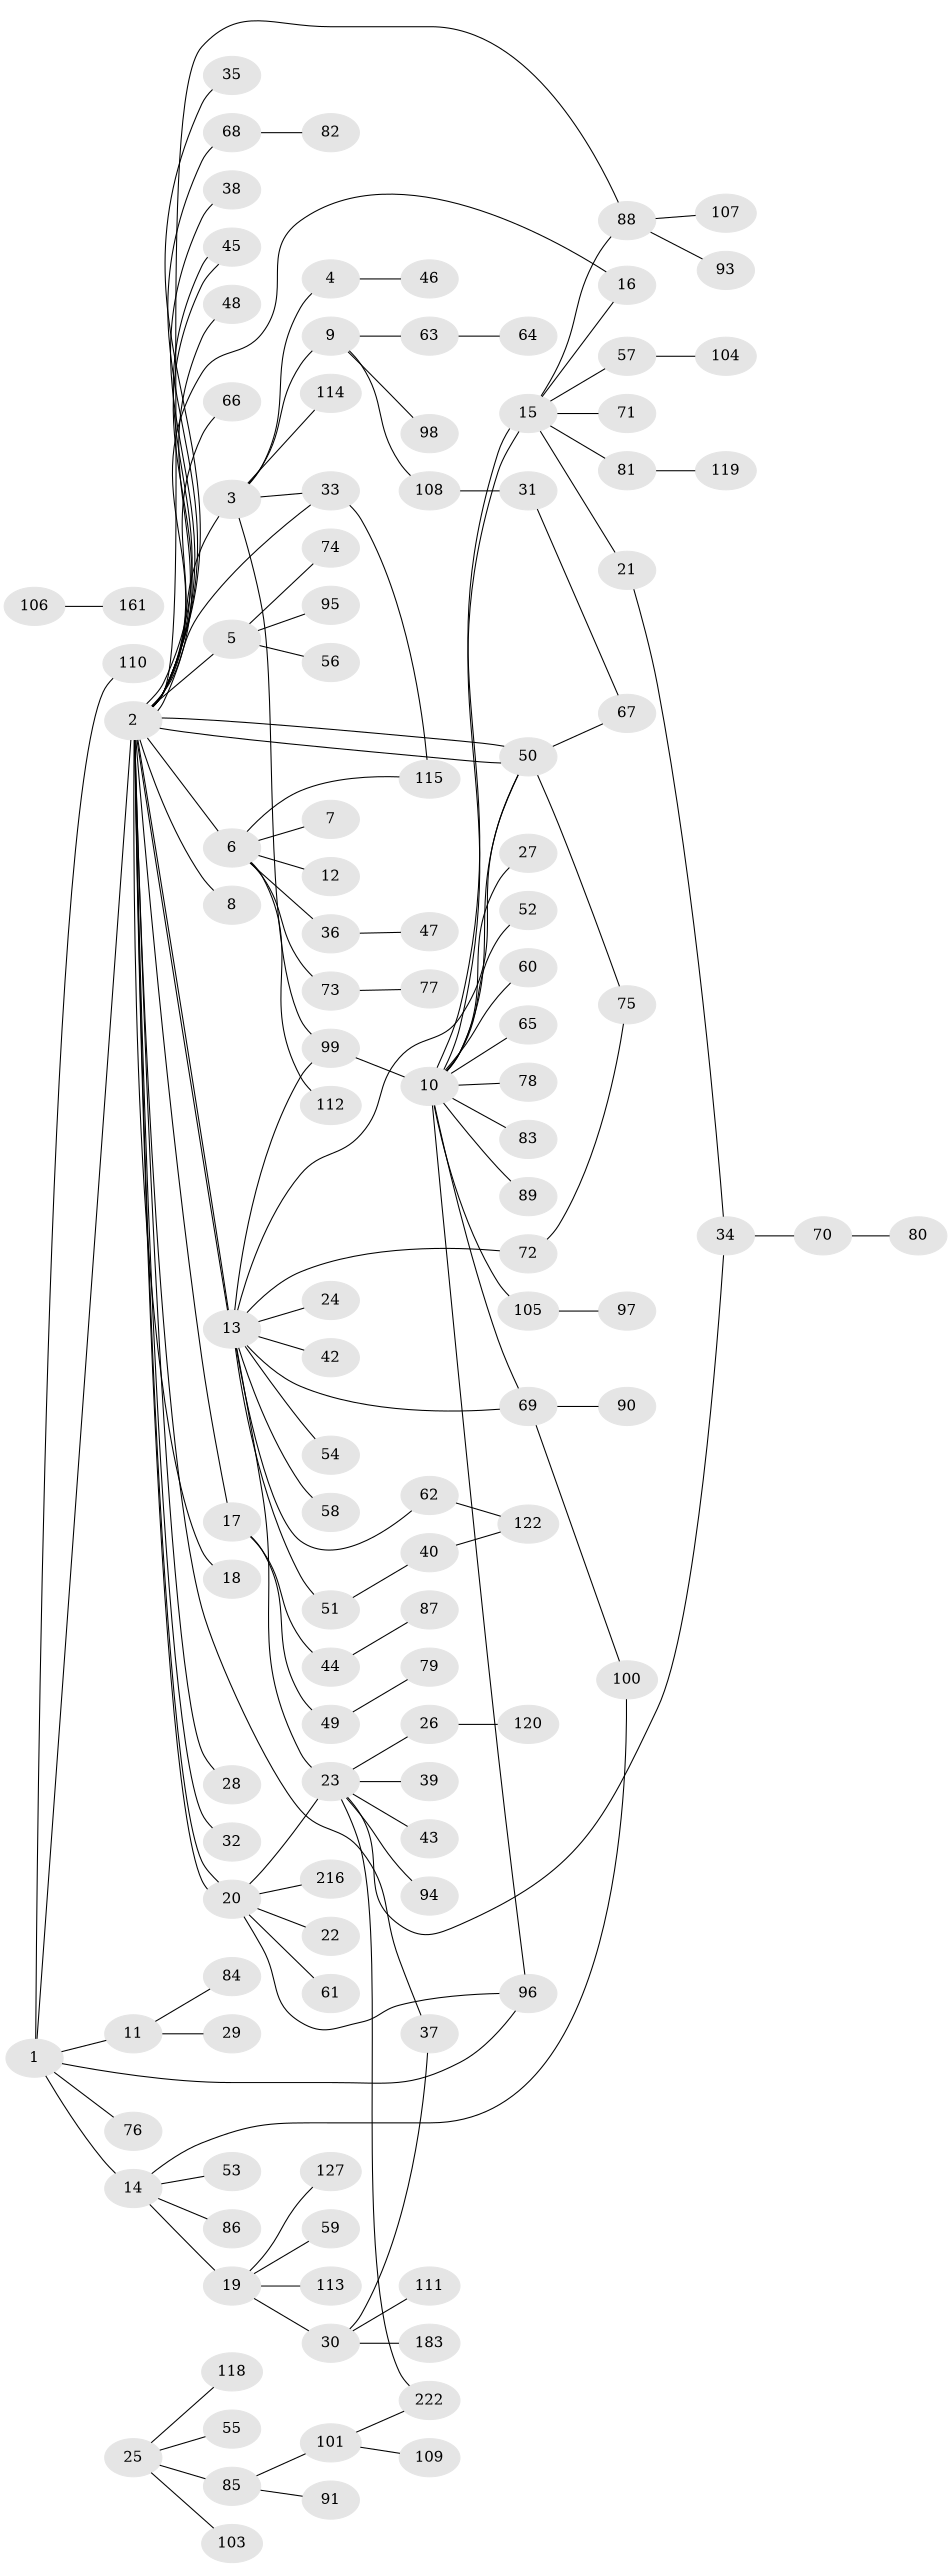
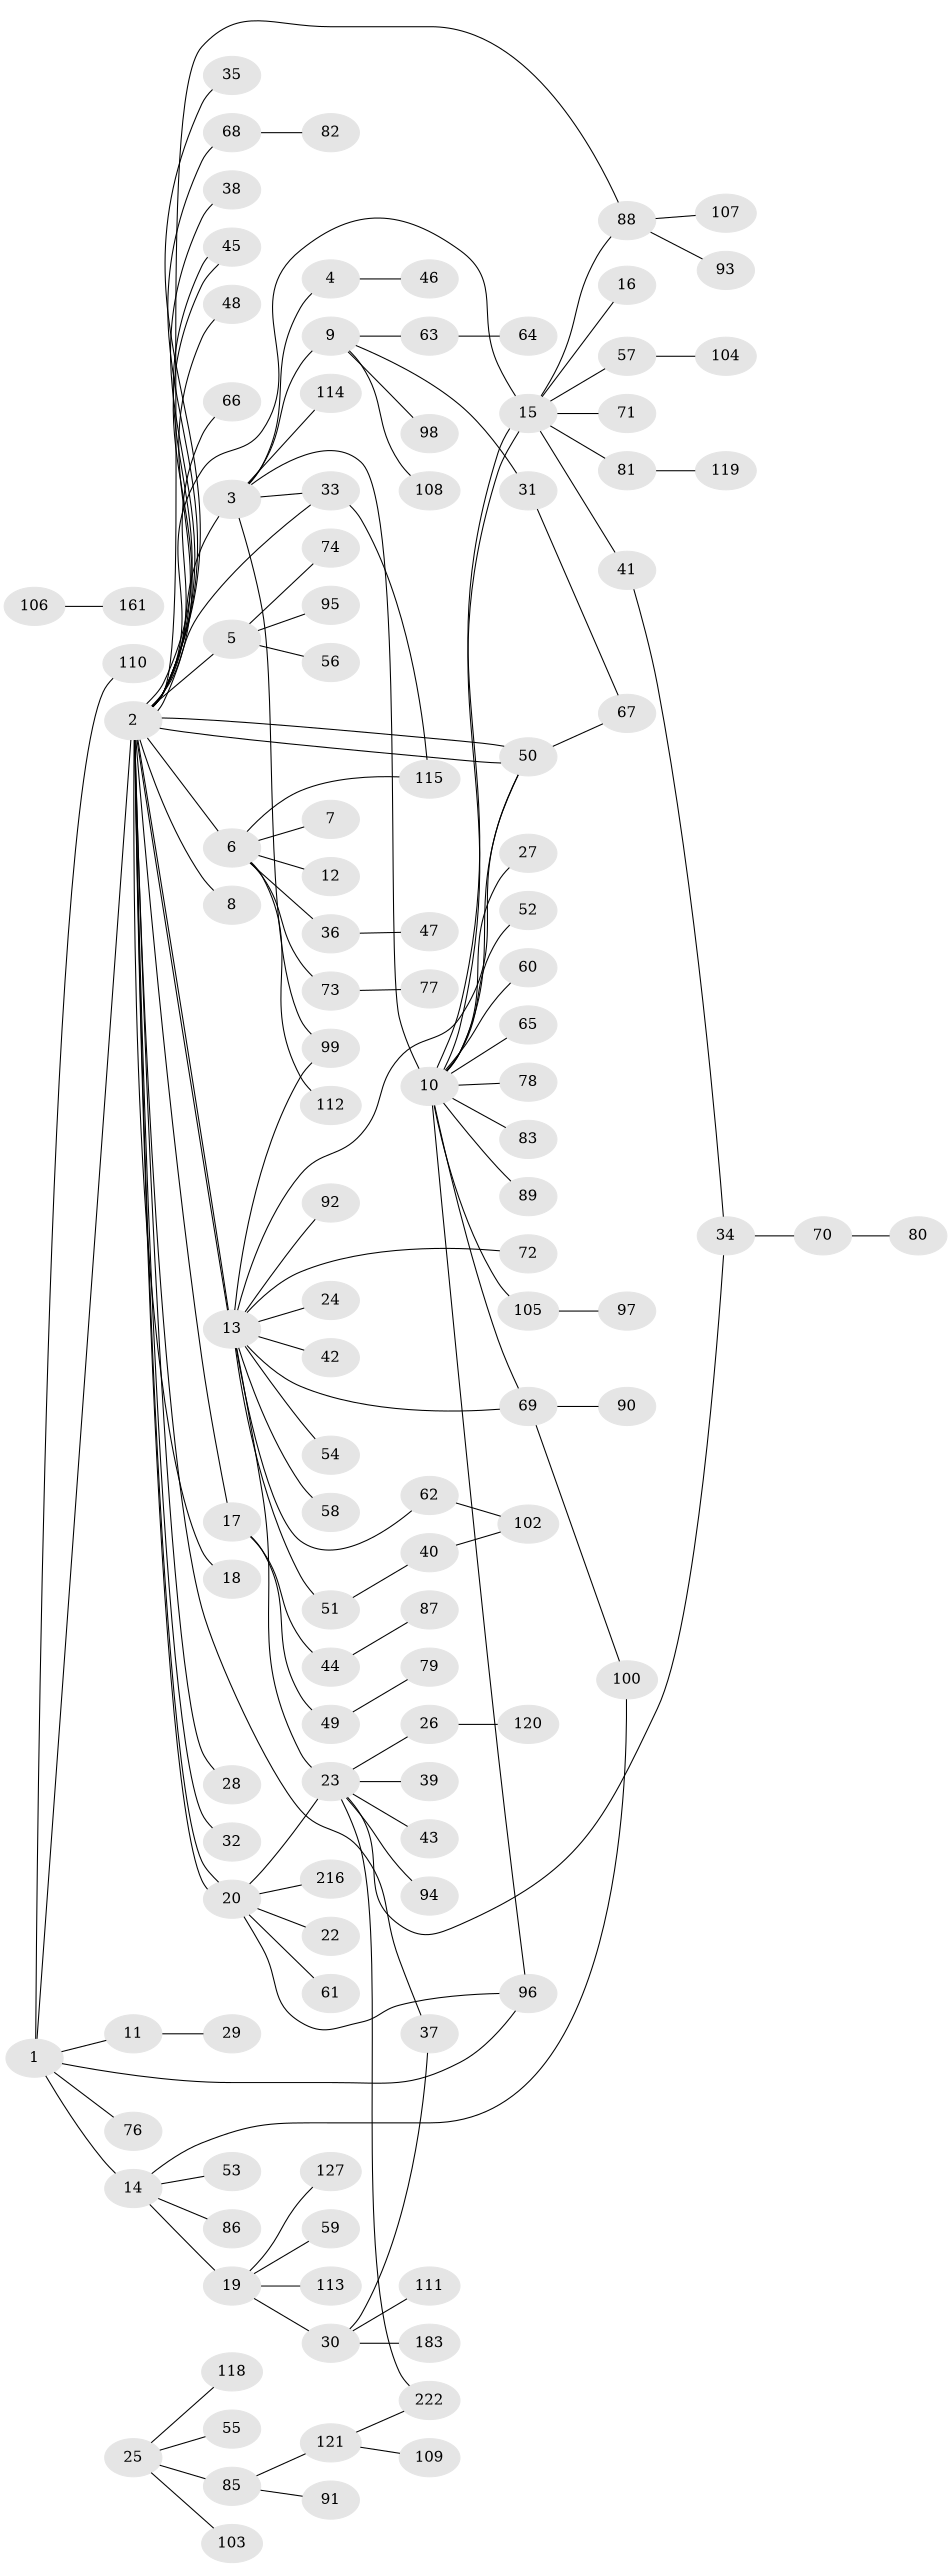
(270, 320) -> (275, 331)
(480, 491) -> (448, 395)
(627, 570) -> (627, 570)
(627, 1005) -> none
(380, 1067) -> (391, 705)
none -> (331, 1203)
(528, 1524) -> (528, 1524)
(232, 1977) -> none
(331, 2443) -> (331, 2443)
